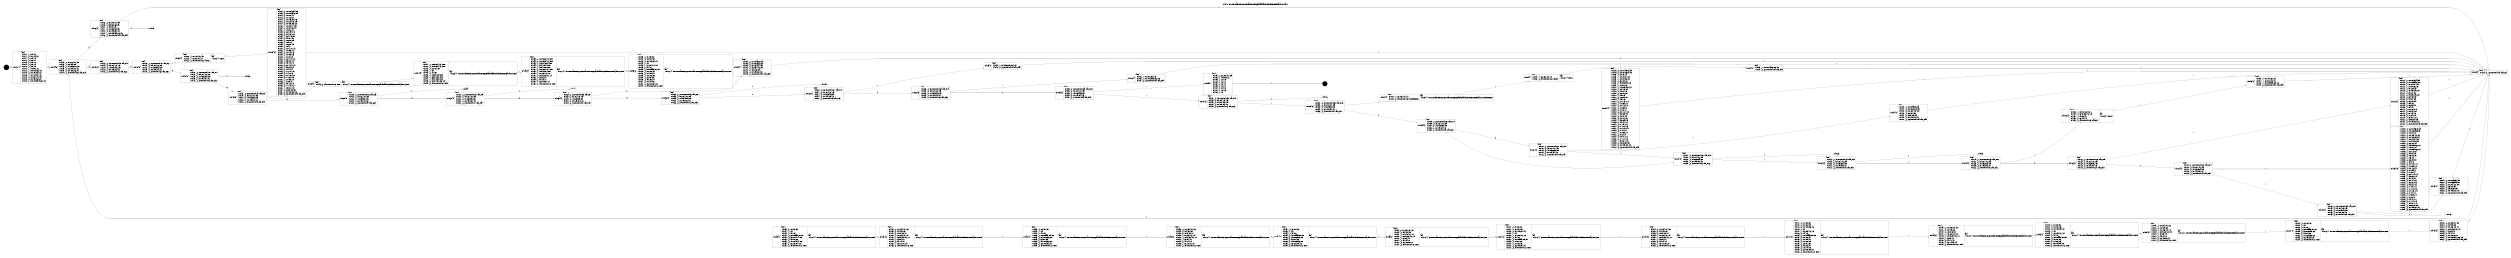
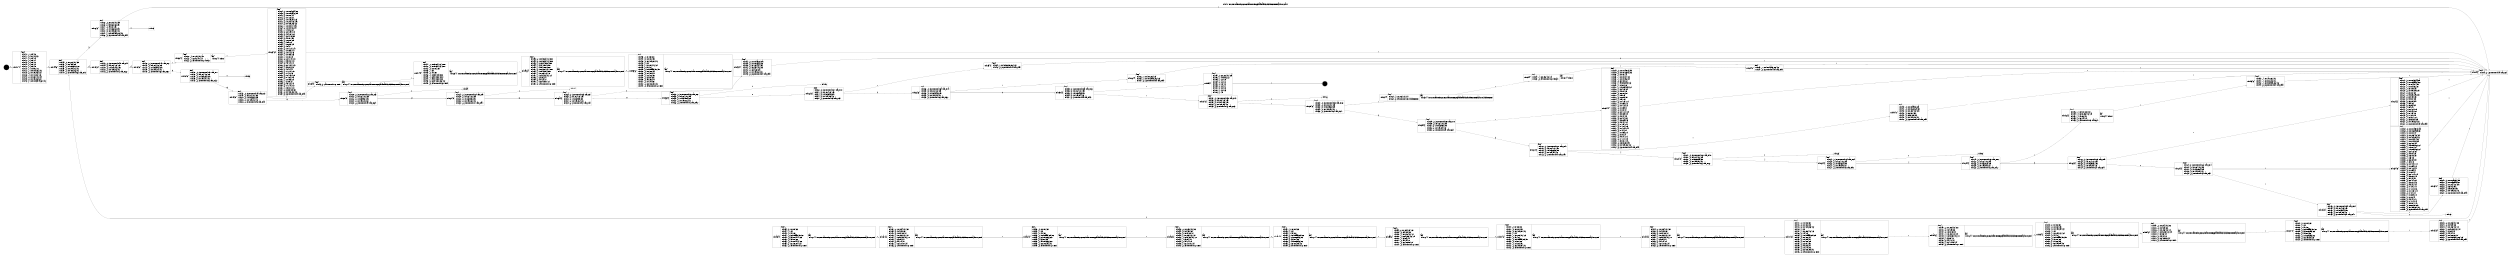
(1555, 167) -> (1528, 117)
